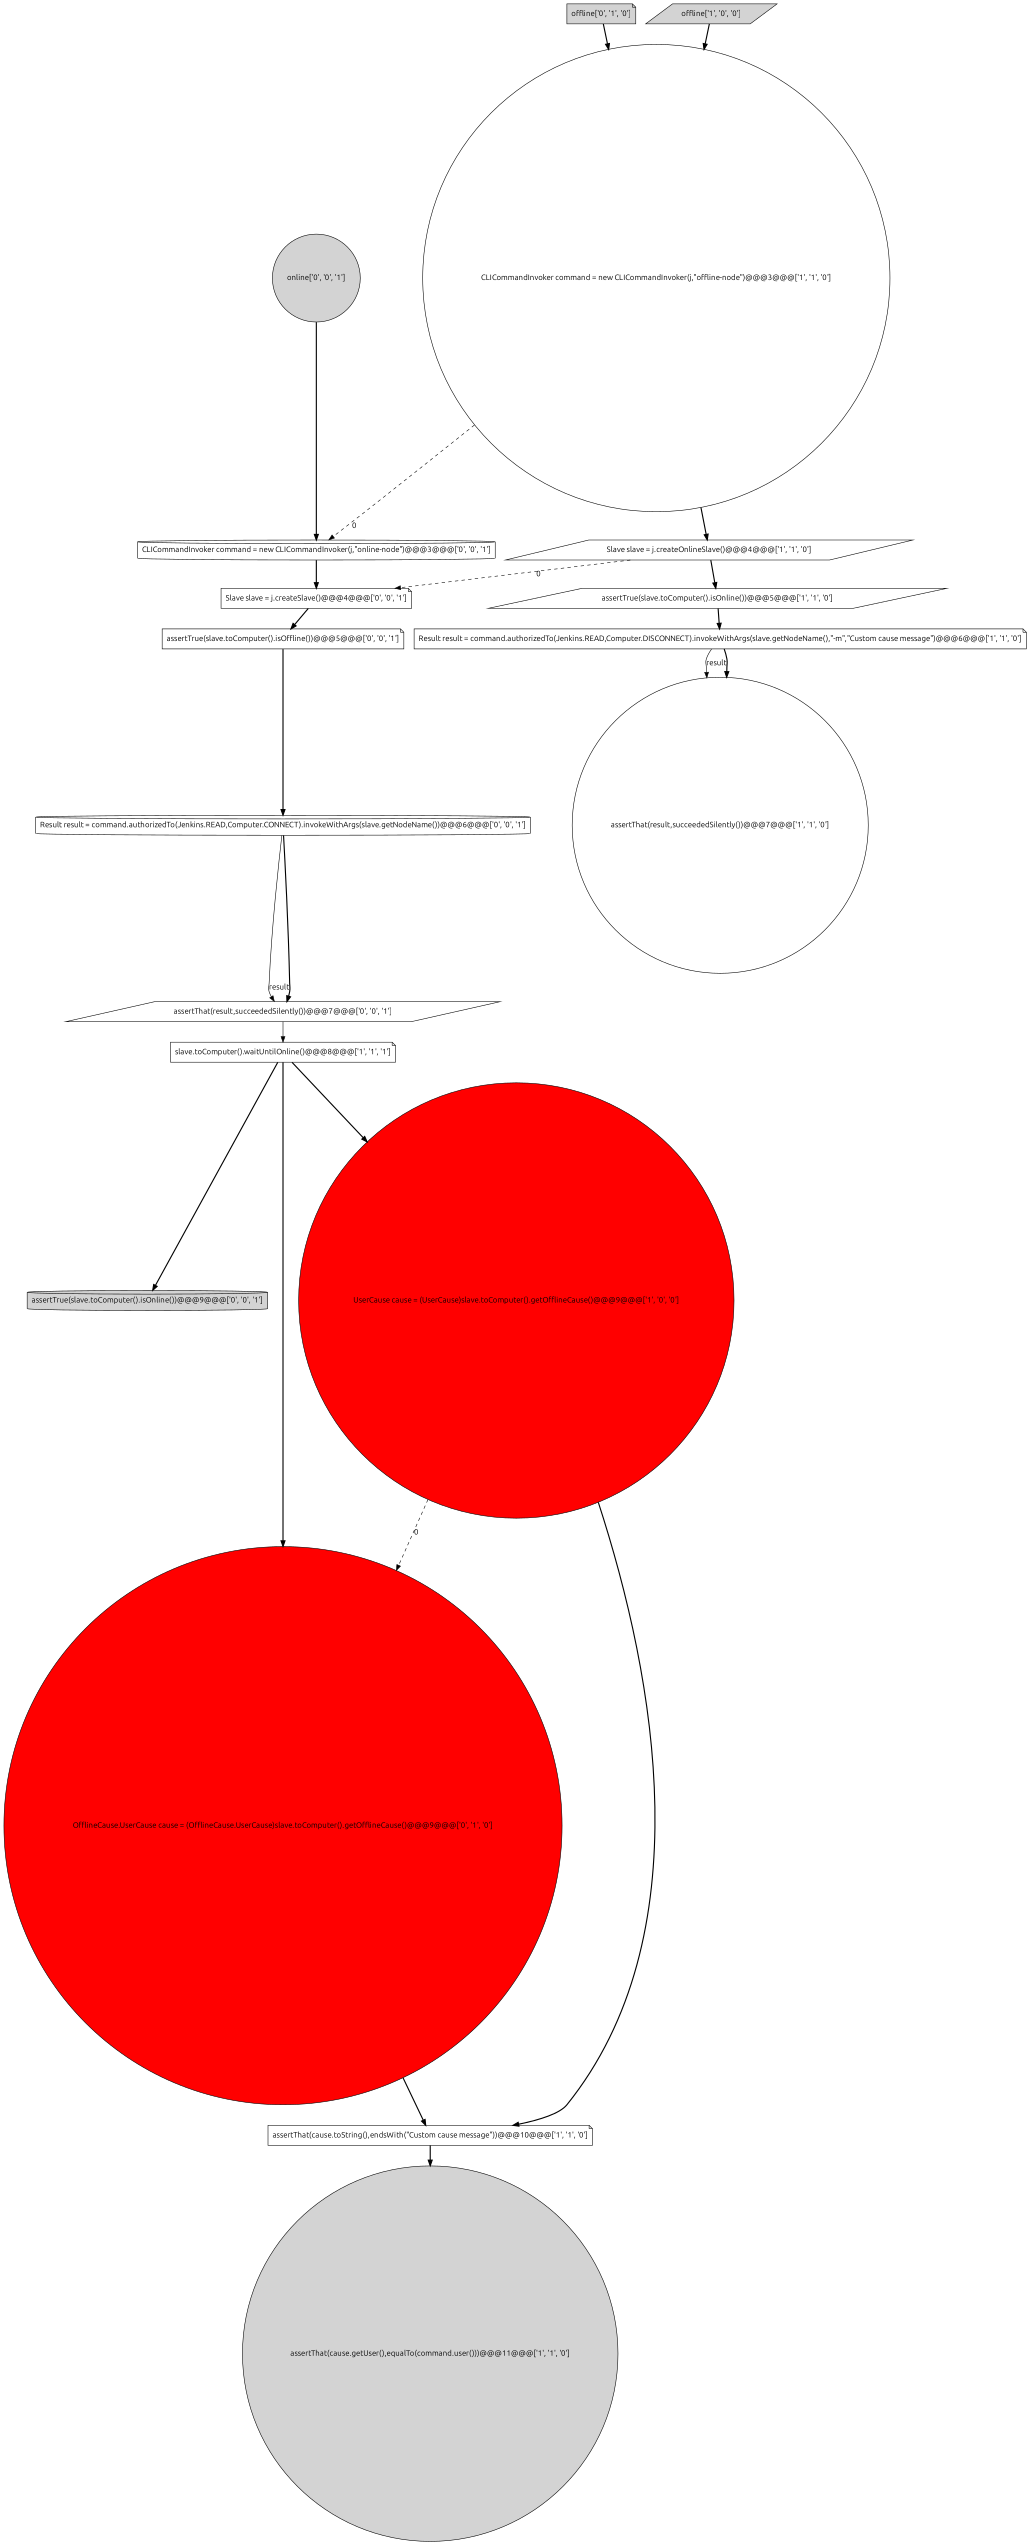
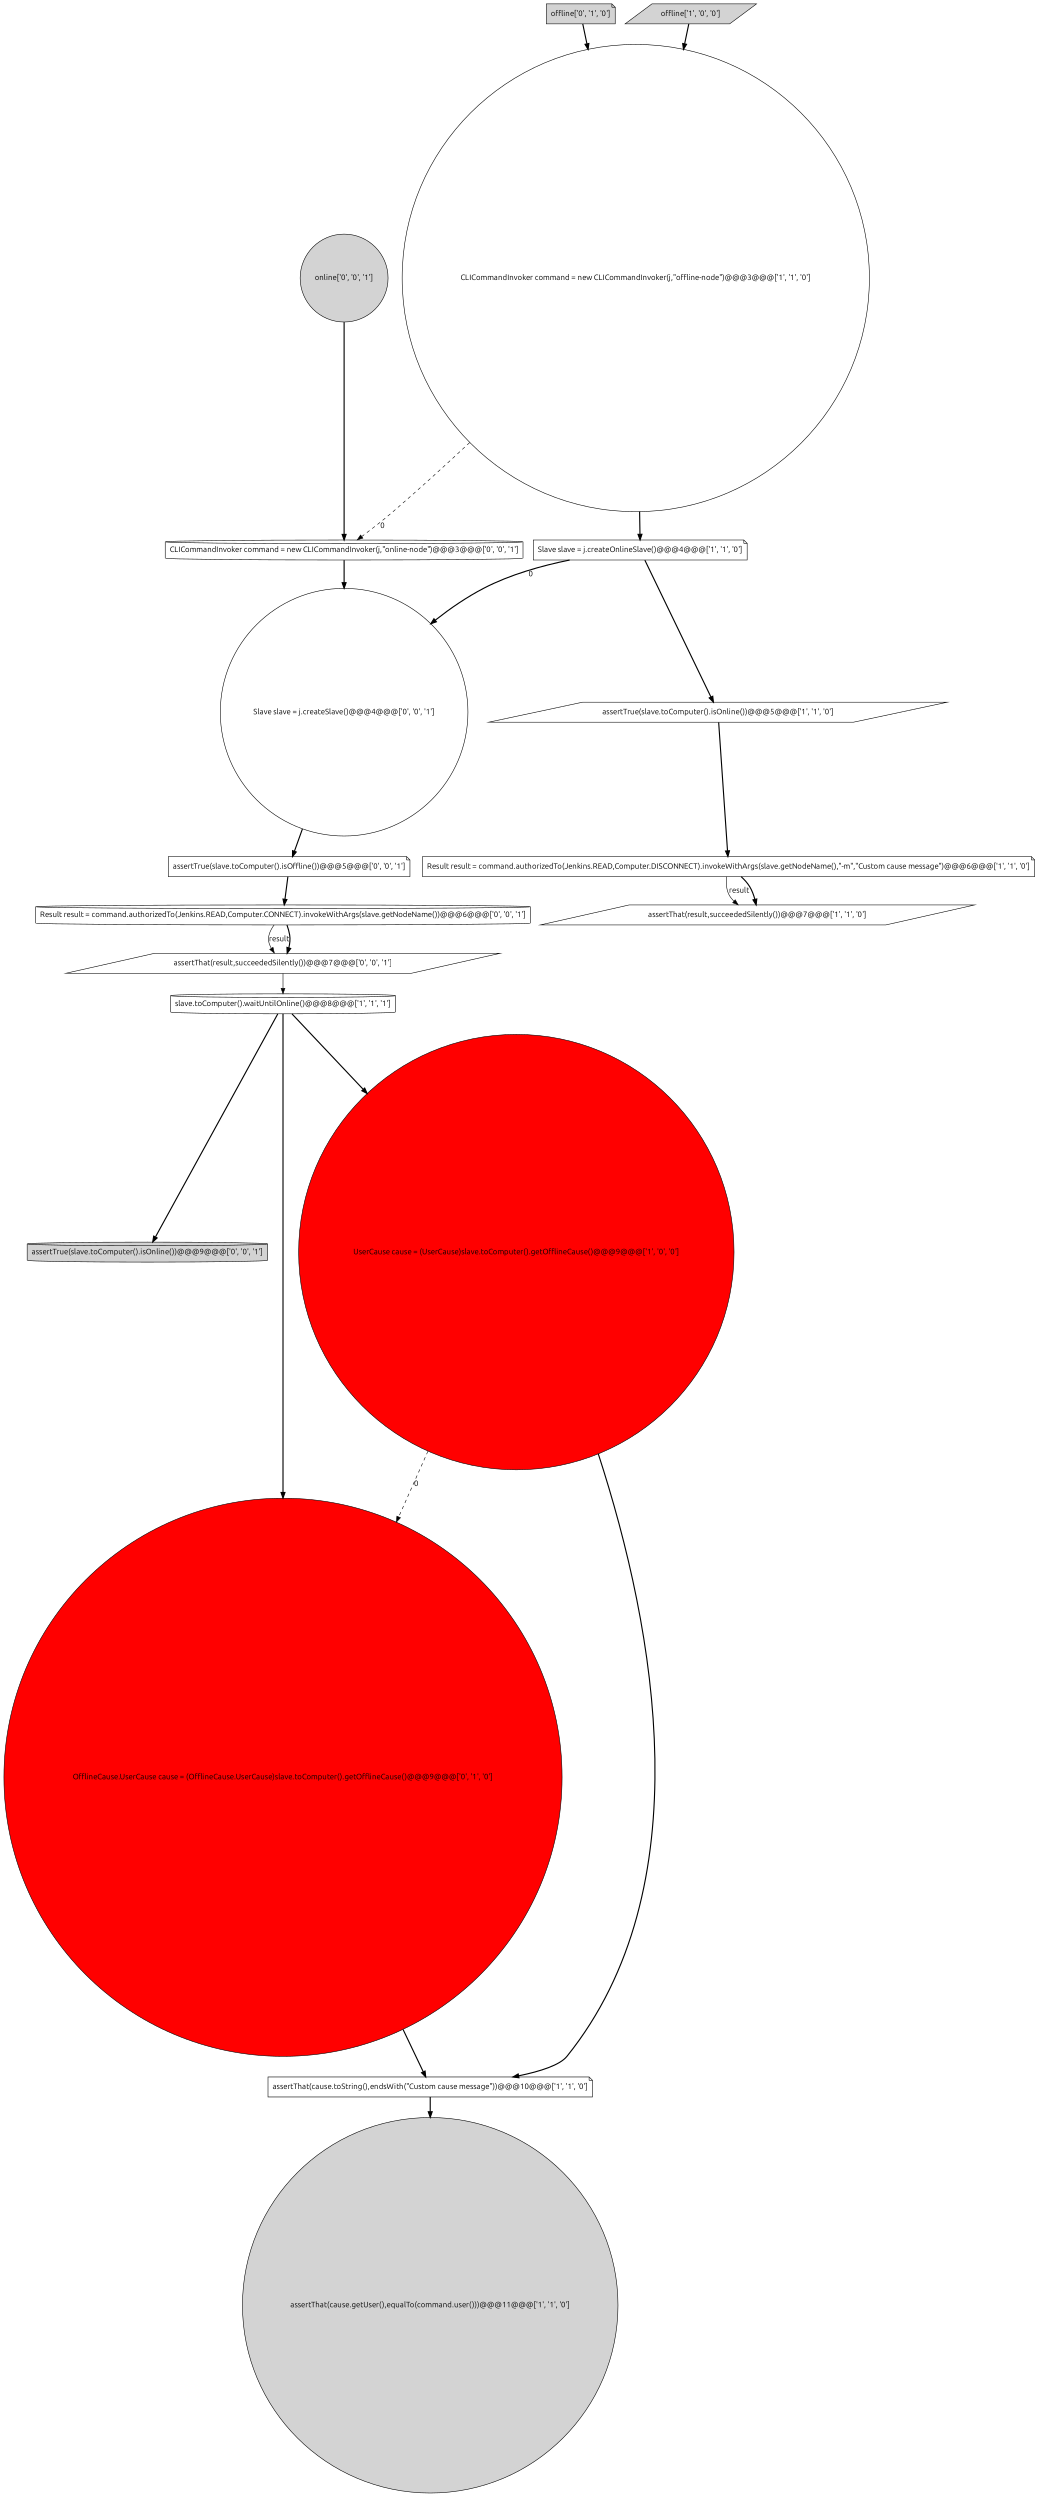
(709, 550) -> (640, 550)
(515, 574) -> (498, 581)
(316, 598) -> (344, 712)
(720, 825) -> (757, 915)
(283, 1052) -> (283, 1004)
